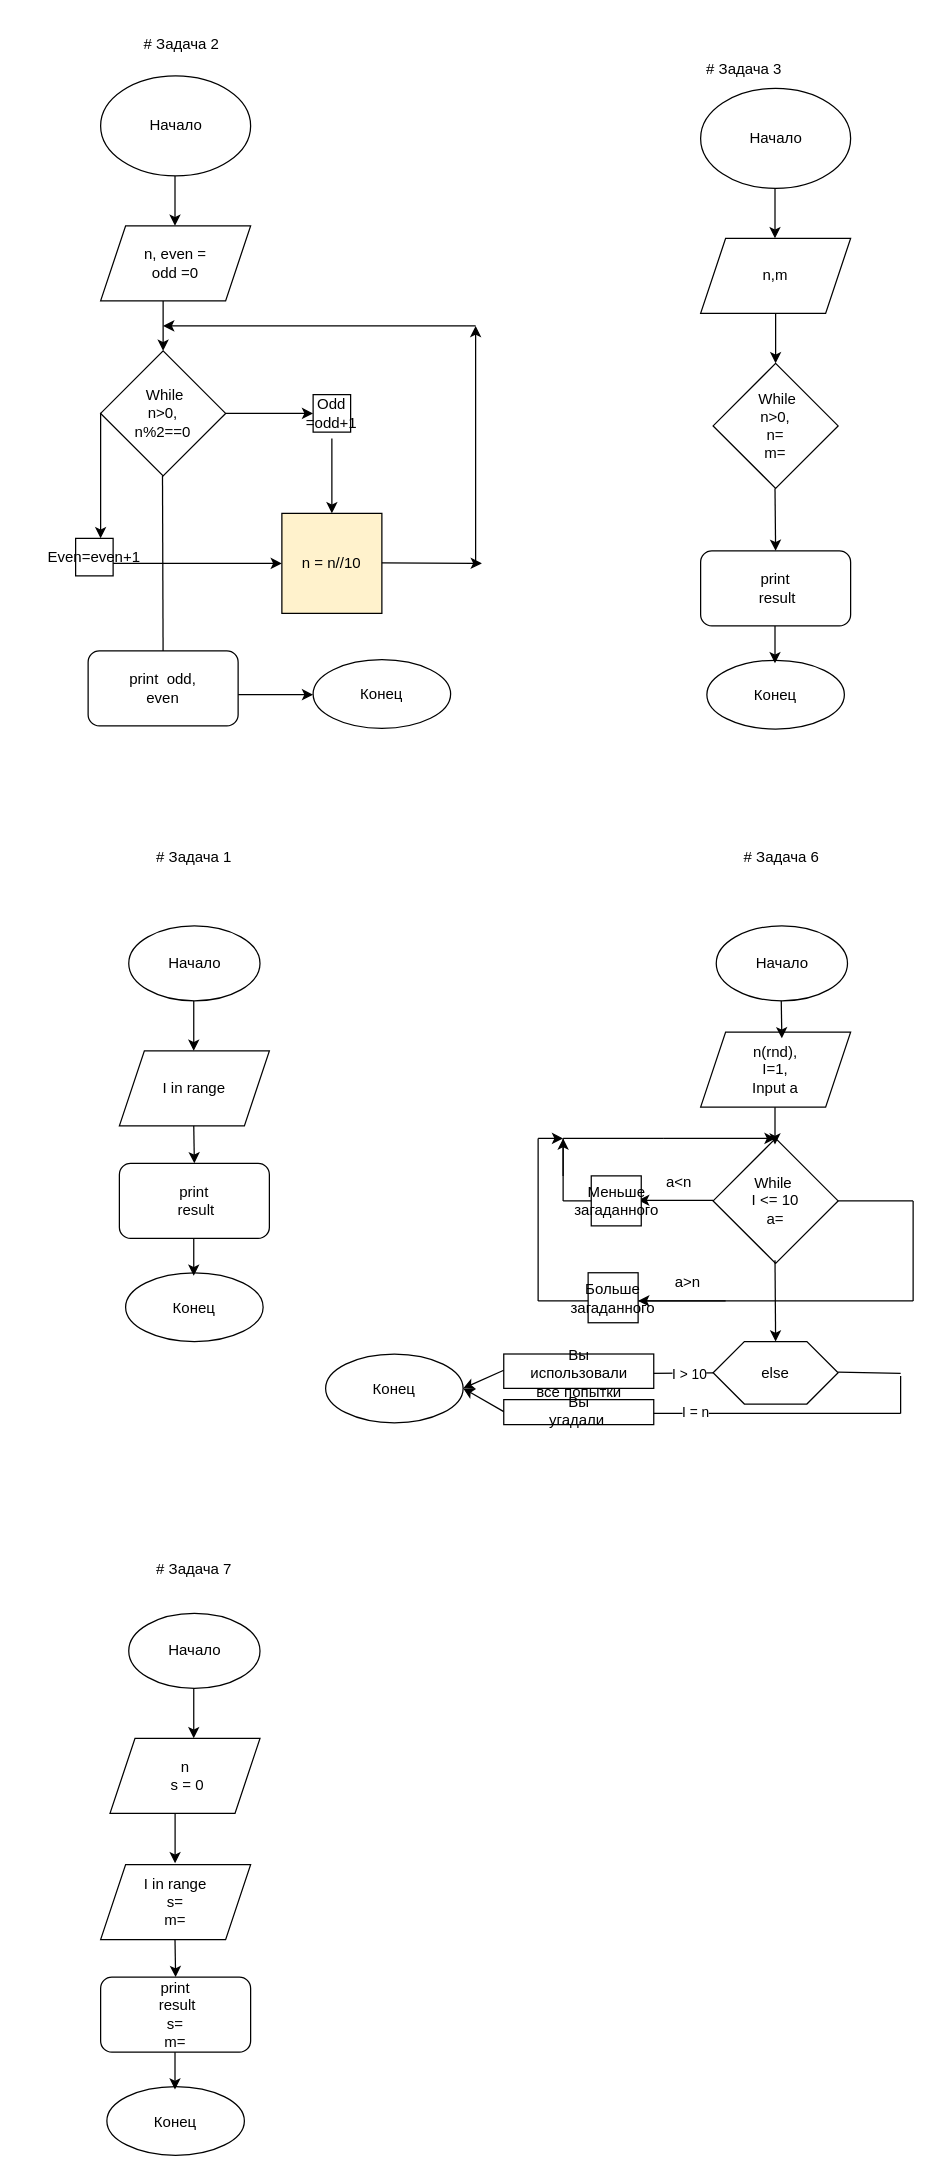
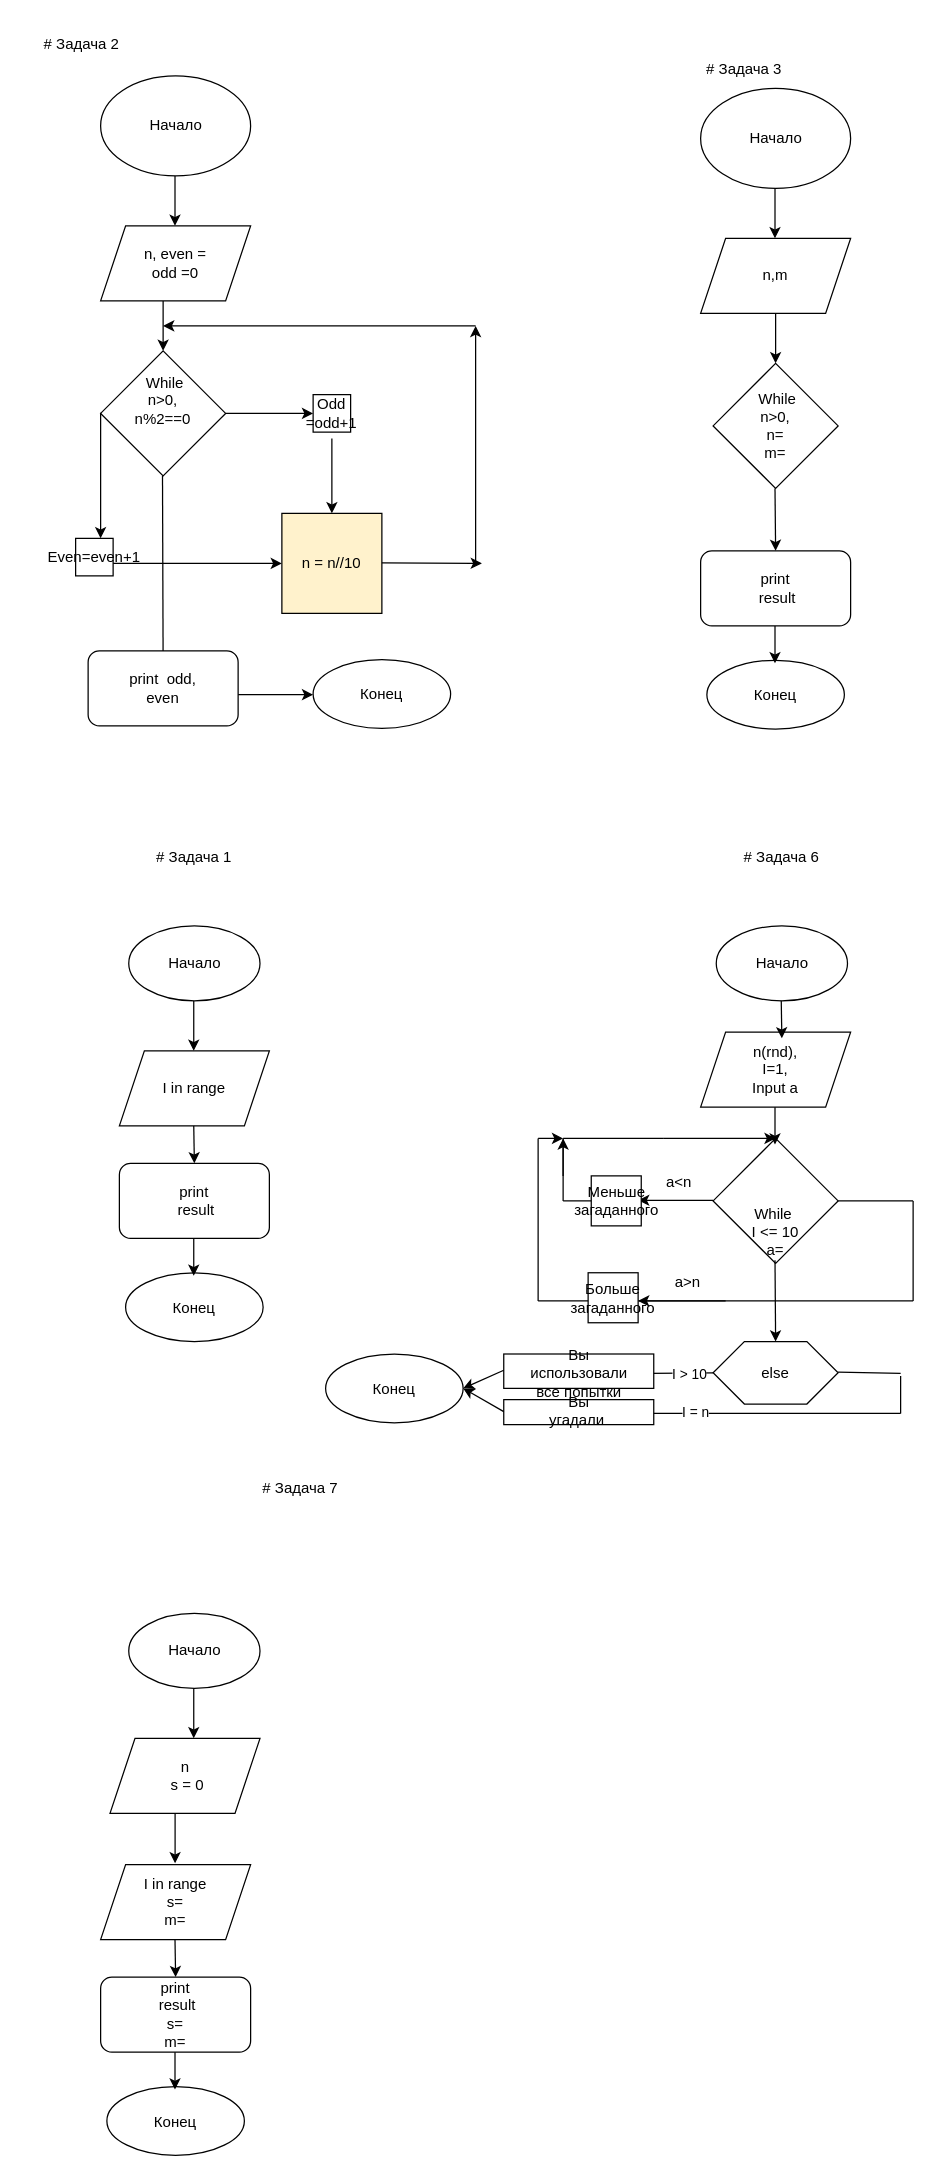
(182, 44) -> (82, 44)
(163, 413) -> (163, 401)
(776, 1201) -> (776, 1232)
(194, 1569) -> (301, 1488)
